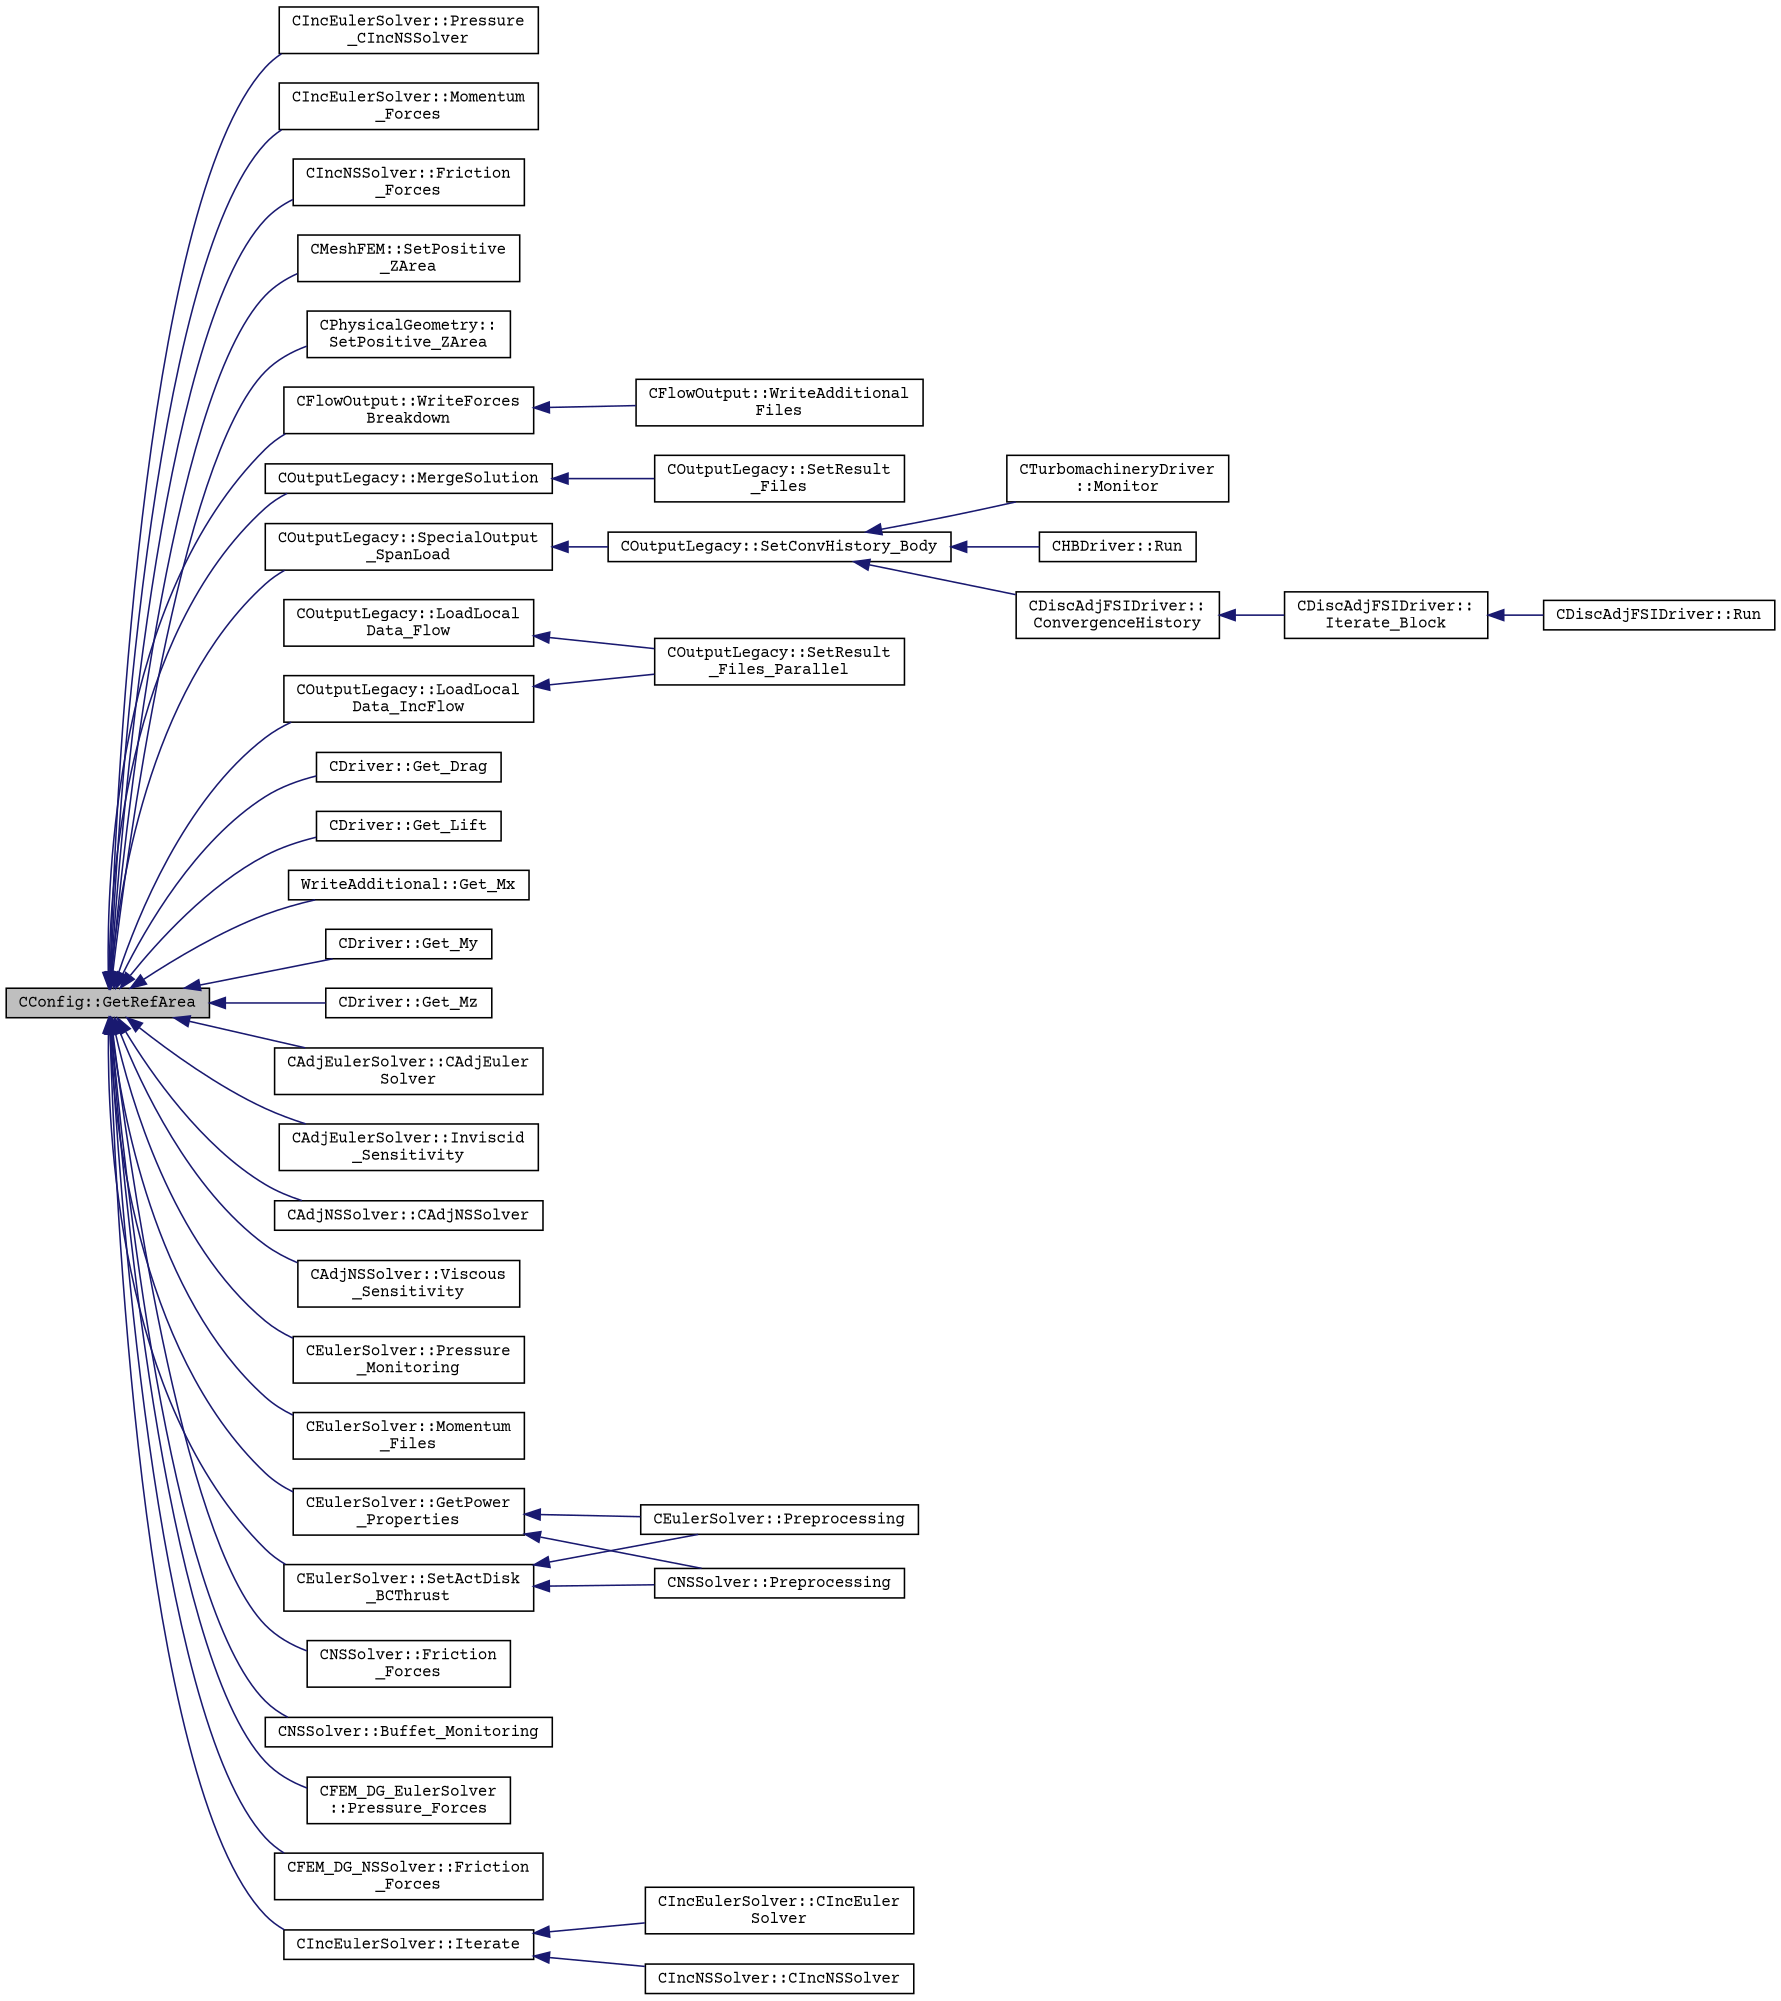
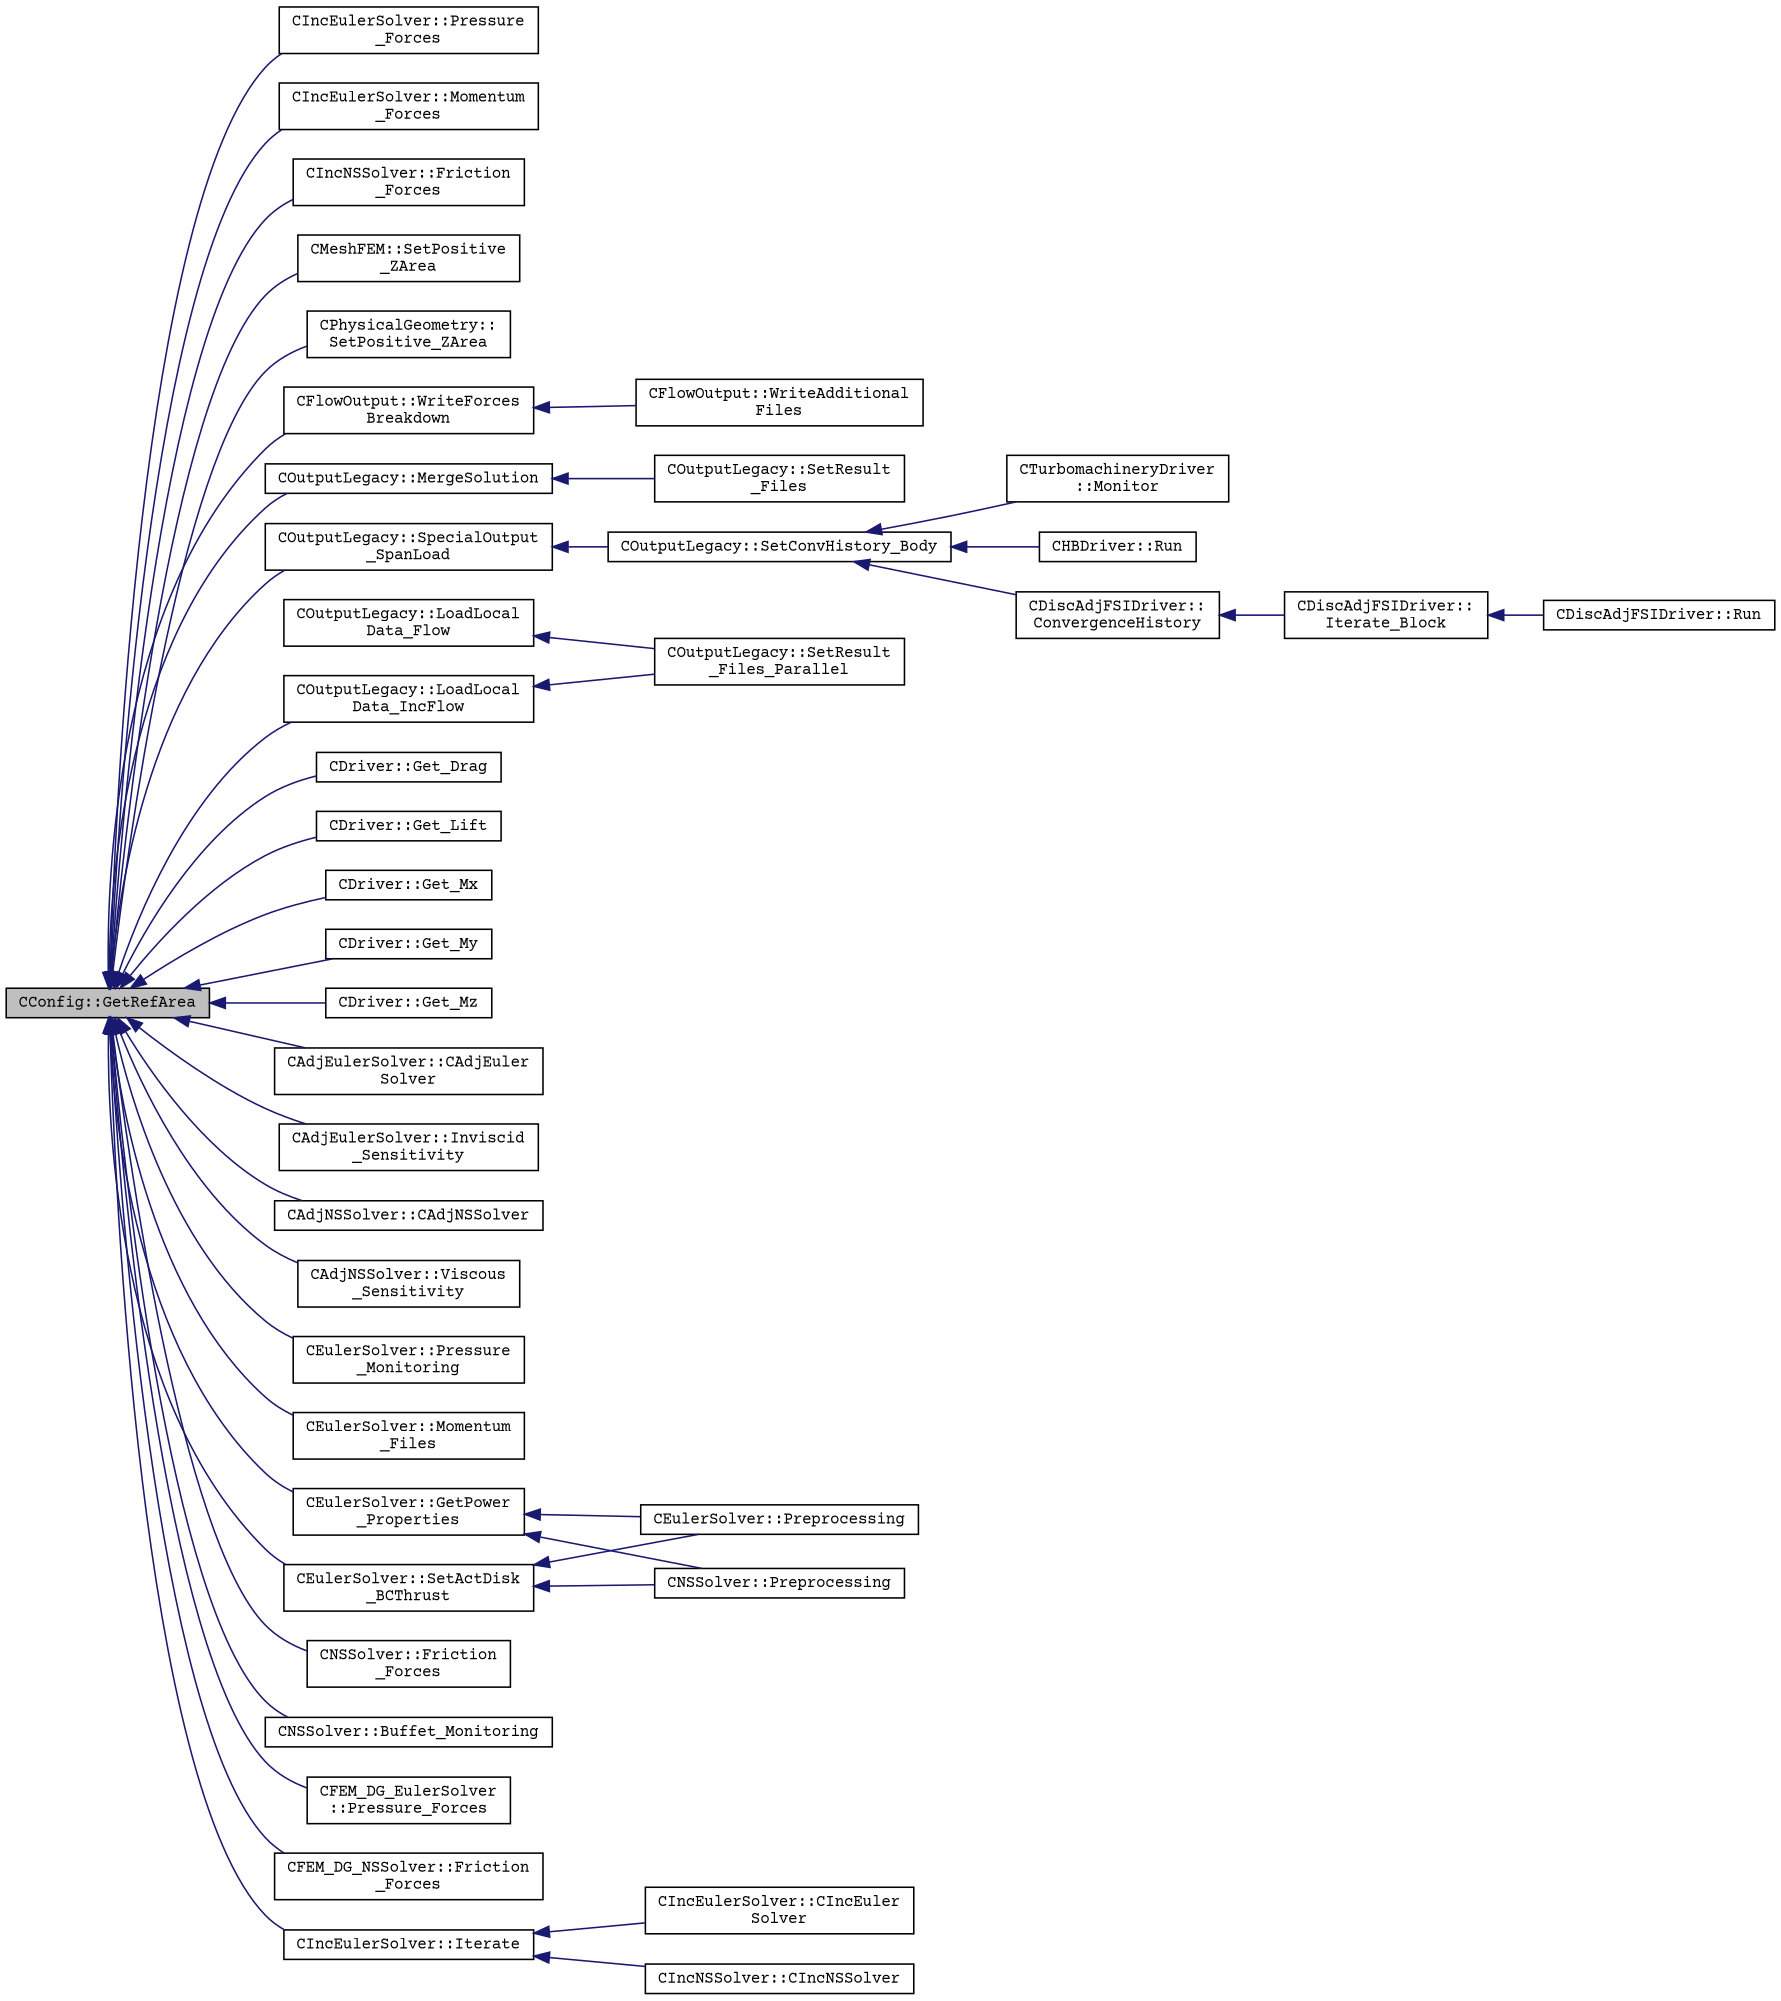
(409, 30) -> (409, 30)
(409, 885) -> (409, 885)
